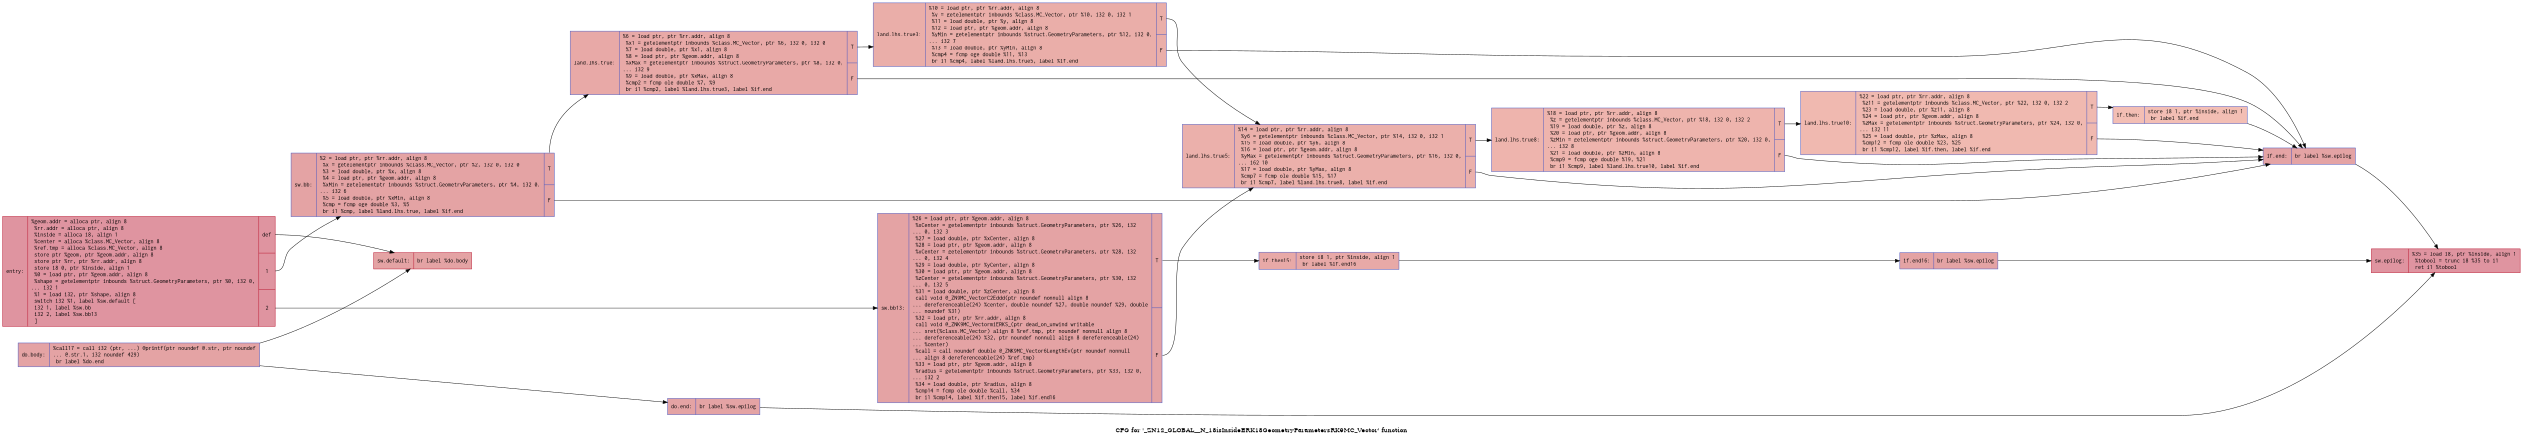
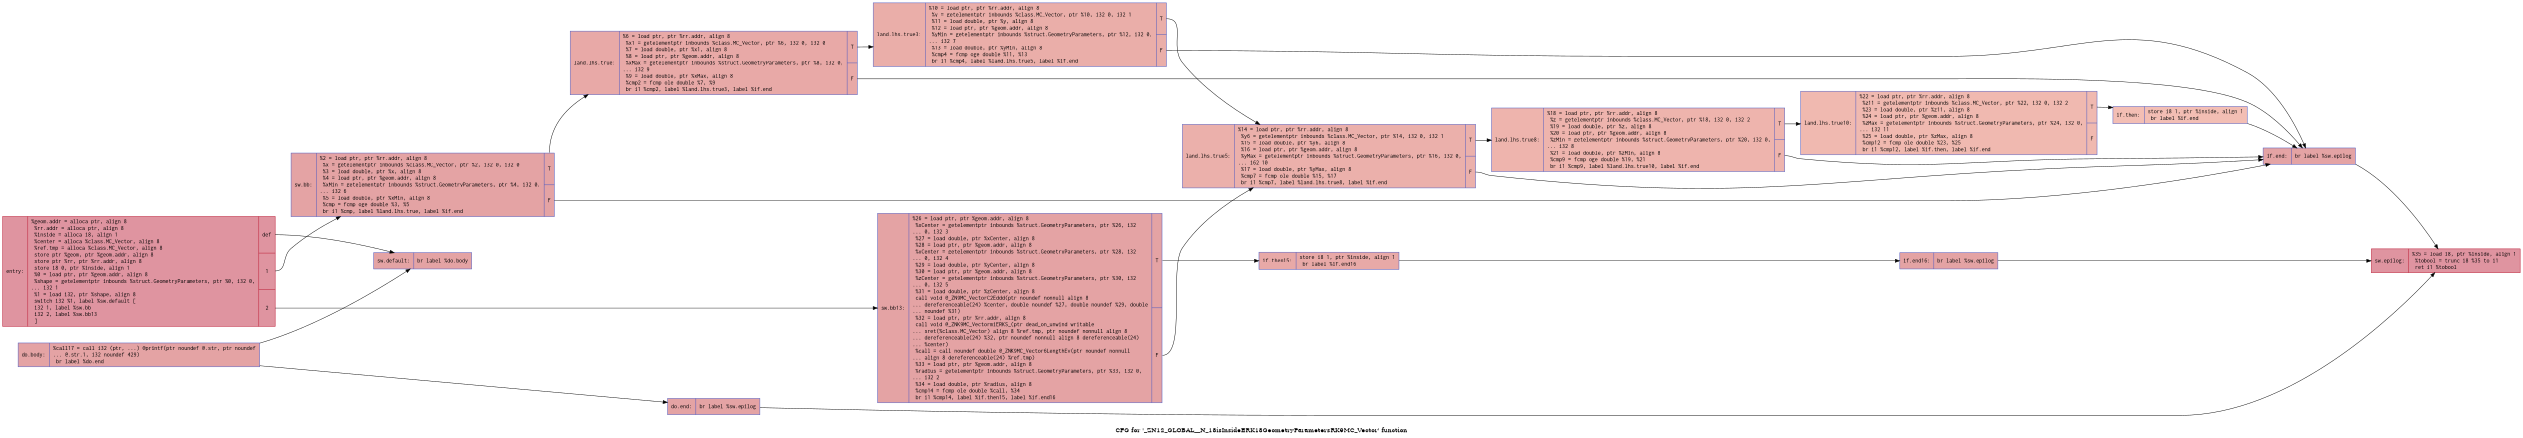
(2178, 142) -> none
(423, 261) -> (423, 261)
